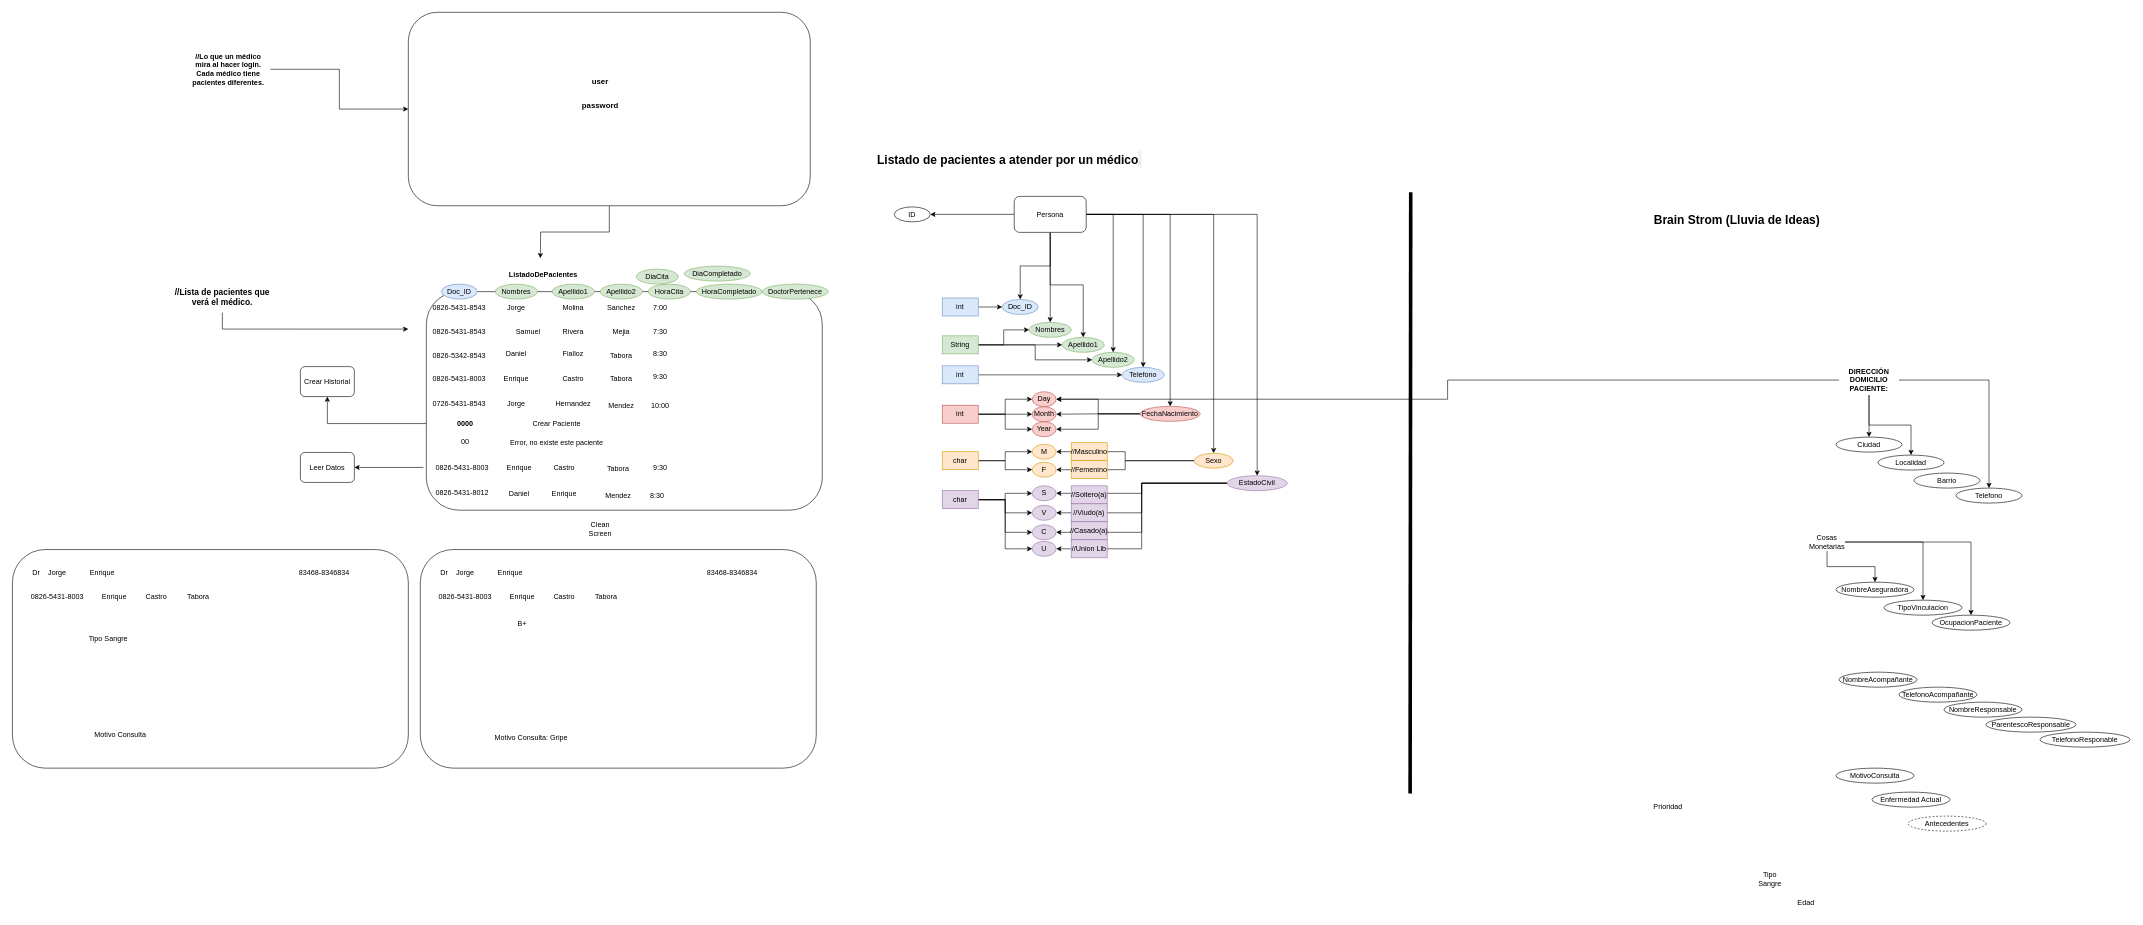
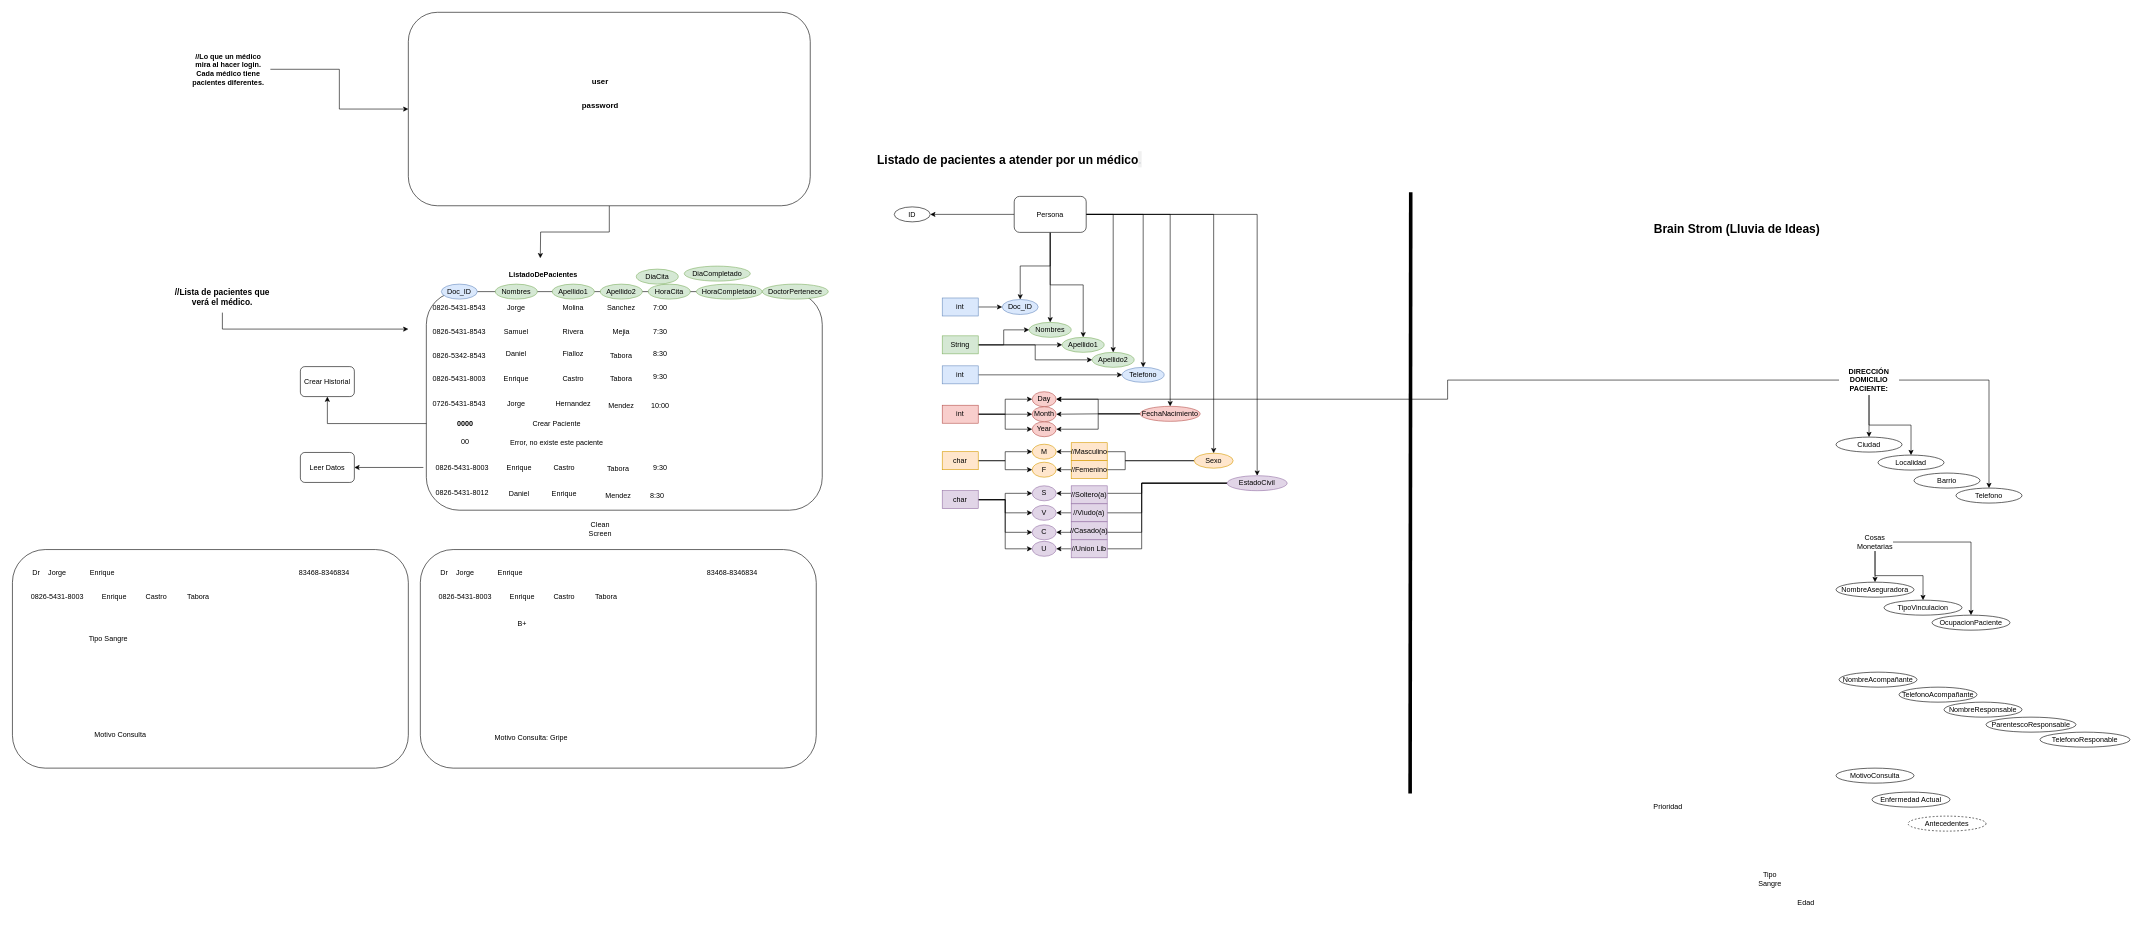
(1737, 219) -> (1737, 228)
(528, 332) -> (516, 332)
(1827, 542) -> (1875, 542)
